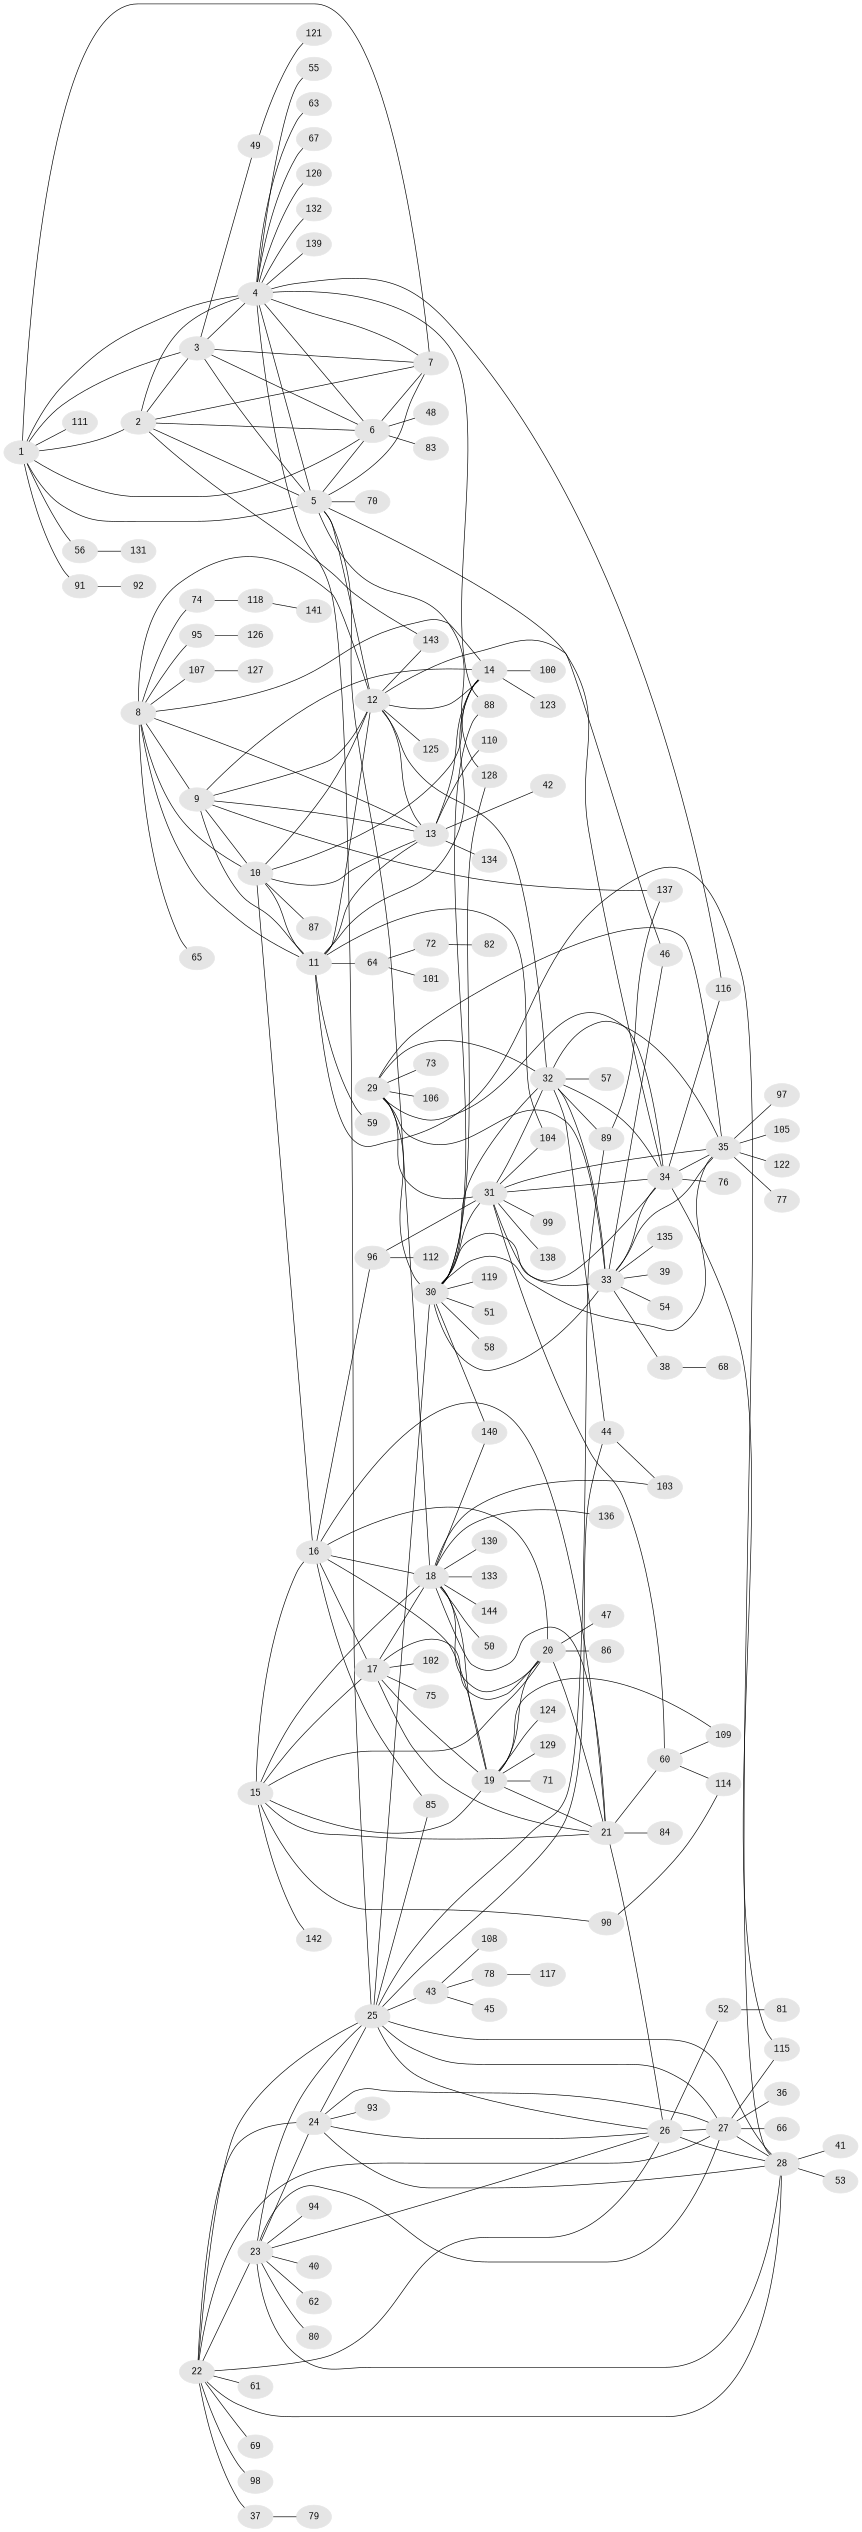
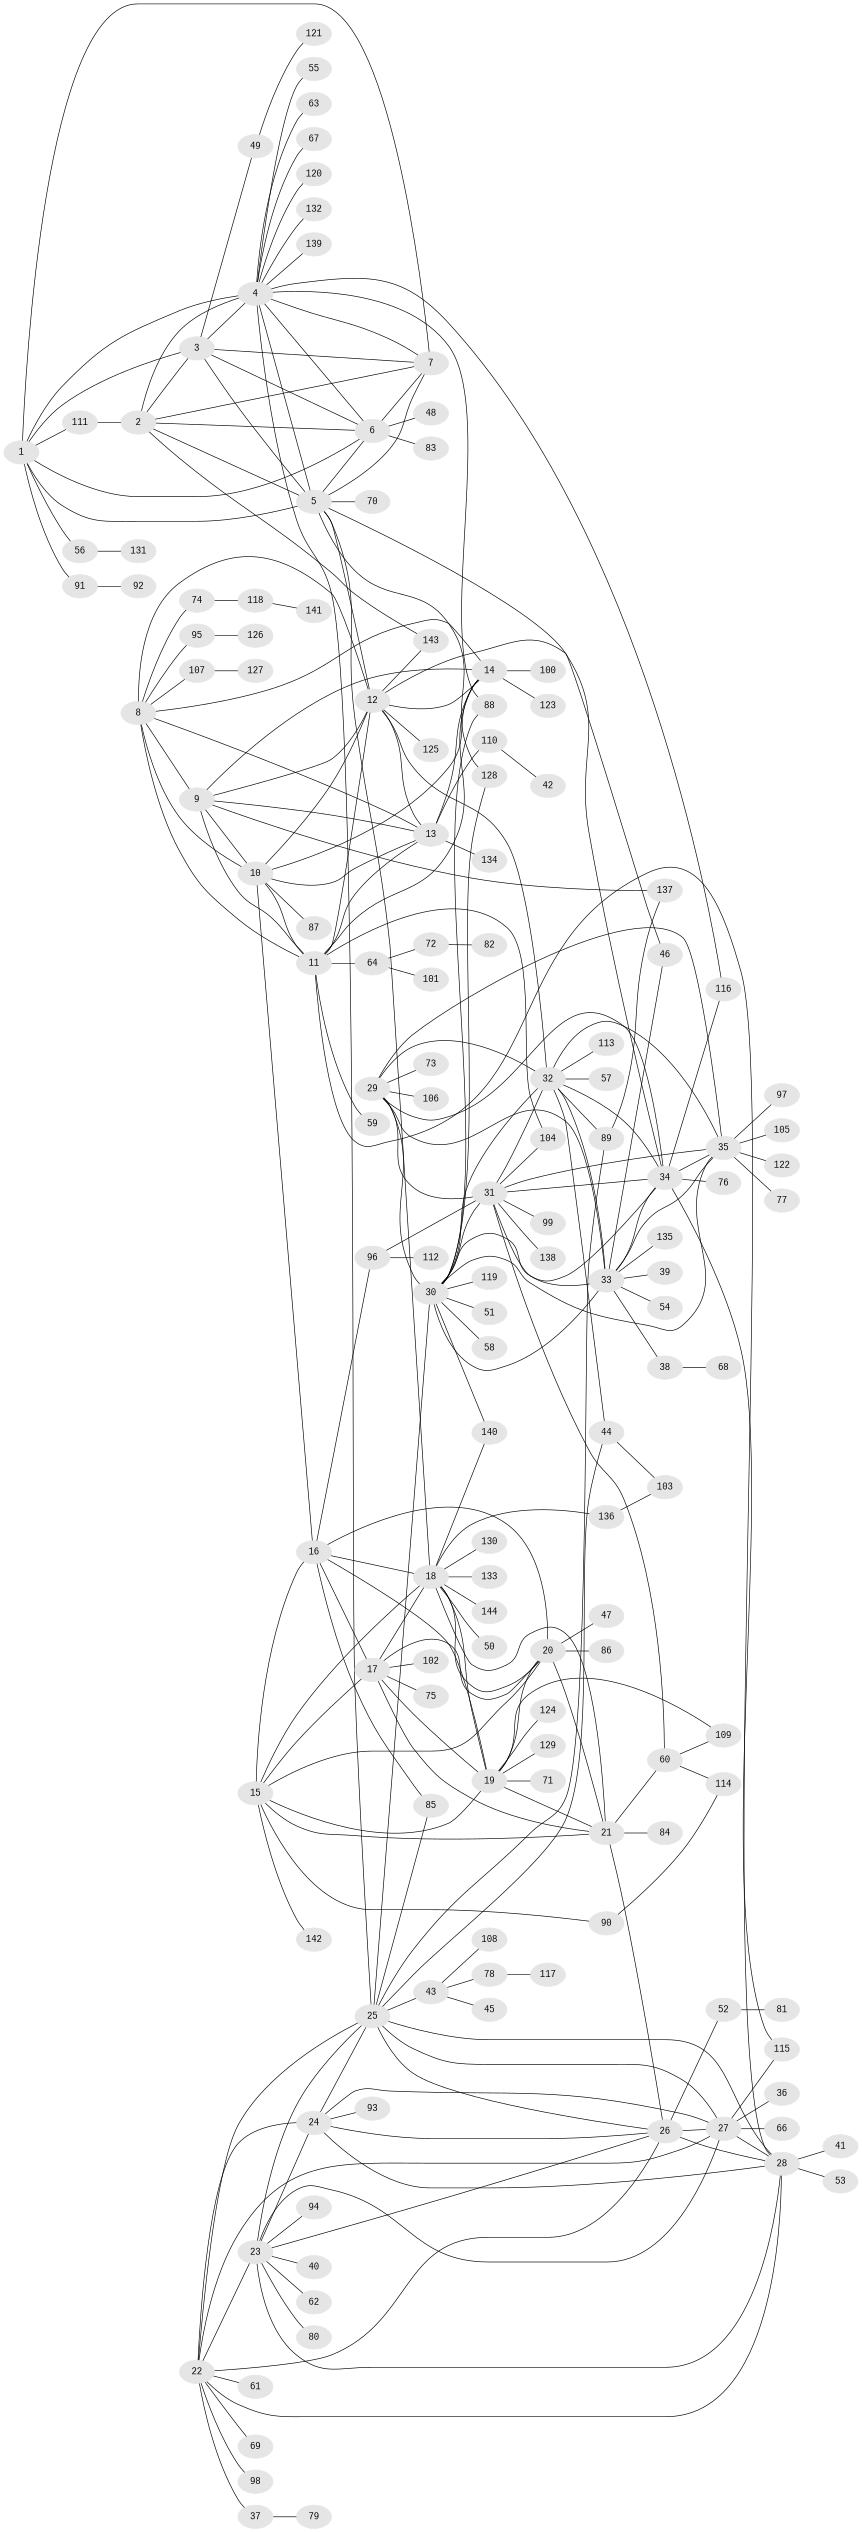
(83, 444) -> (109, 422)
(489, 810) -> (519, 763)
(197, 958) -> none
none -> (606, 1044)
(524, 1488) -> (636, 1502)
(550, 1490) -> none
